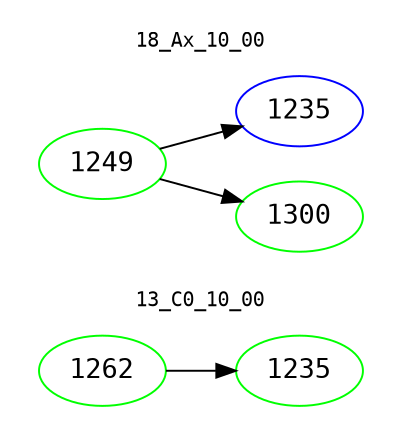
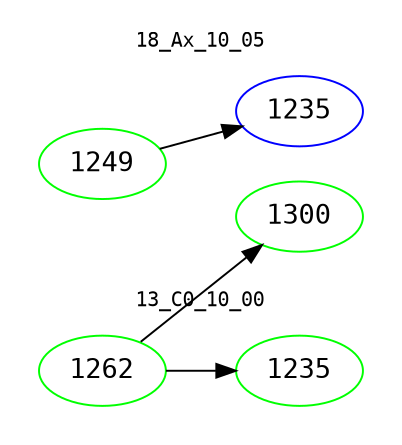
(201, 42) -> (201, 42)
(192, 188) -> (194, 300)
